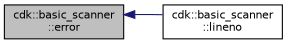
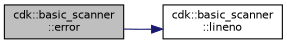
(149, 15) -> (138, 29)
